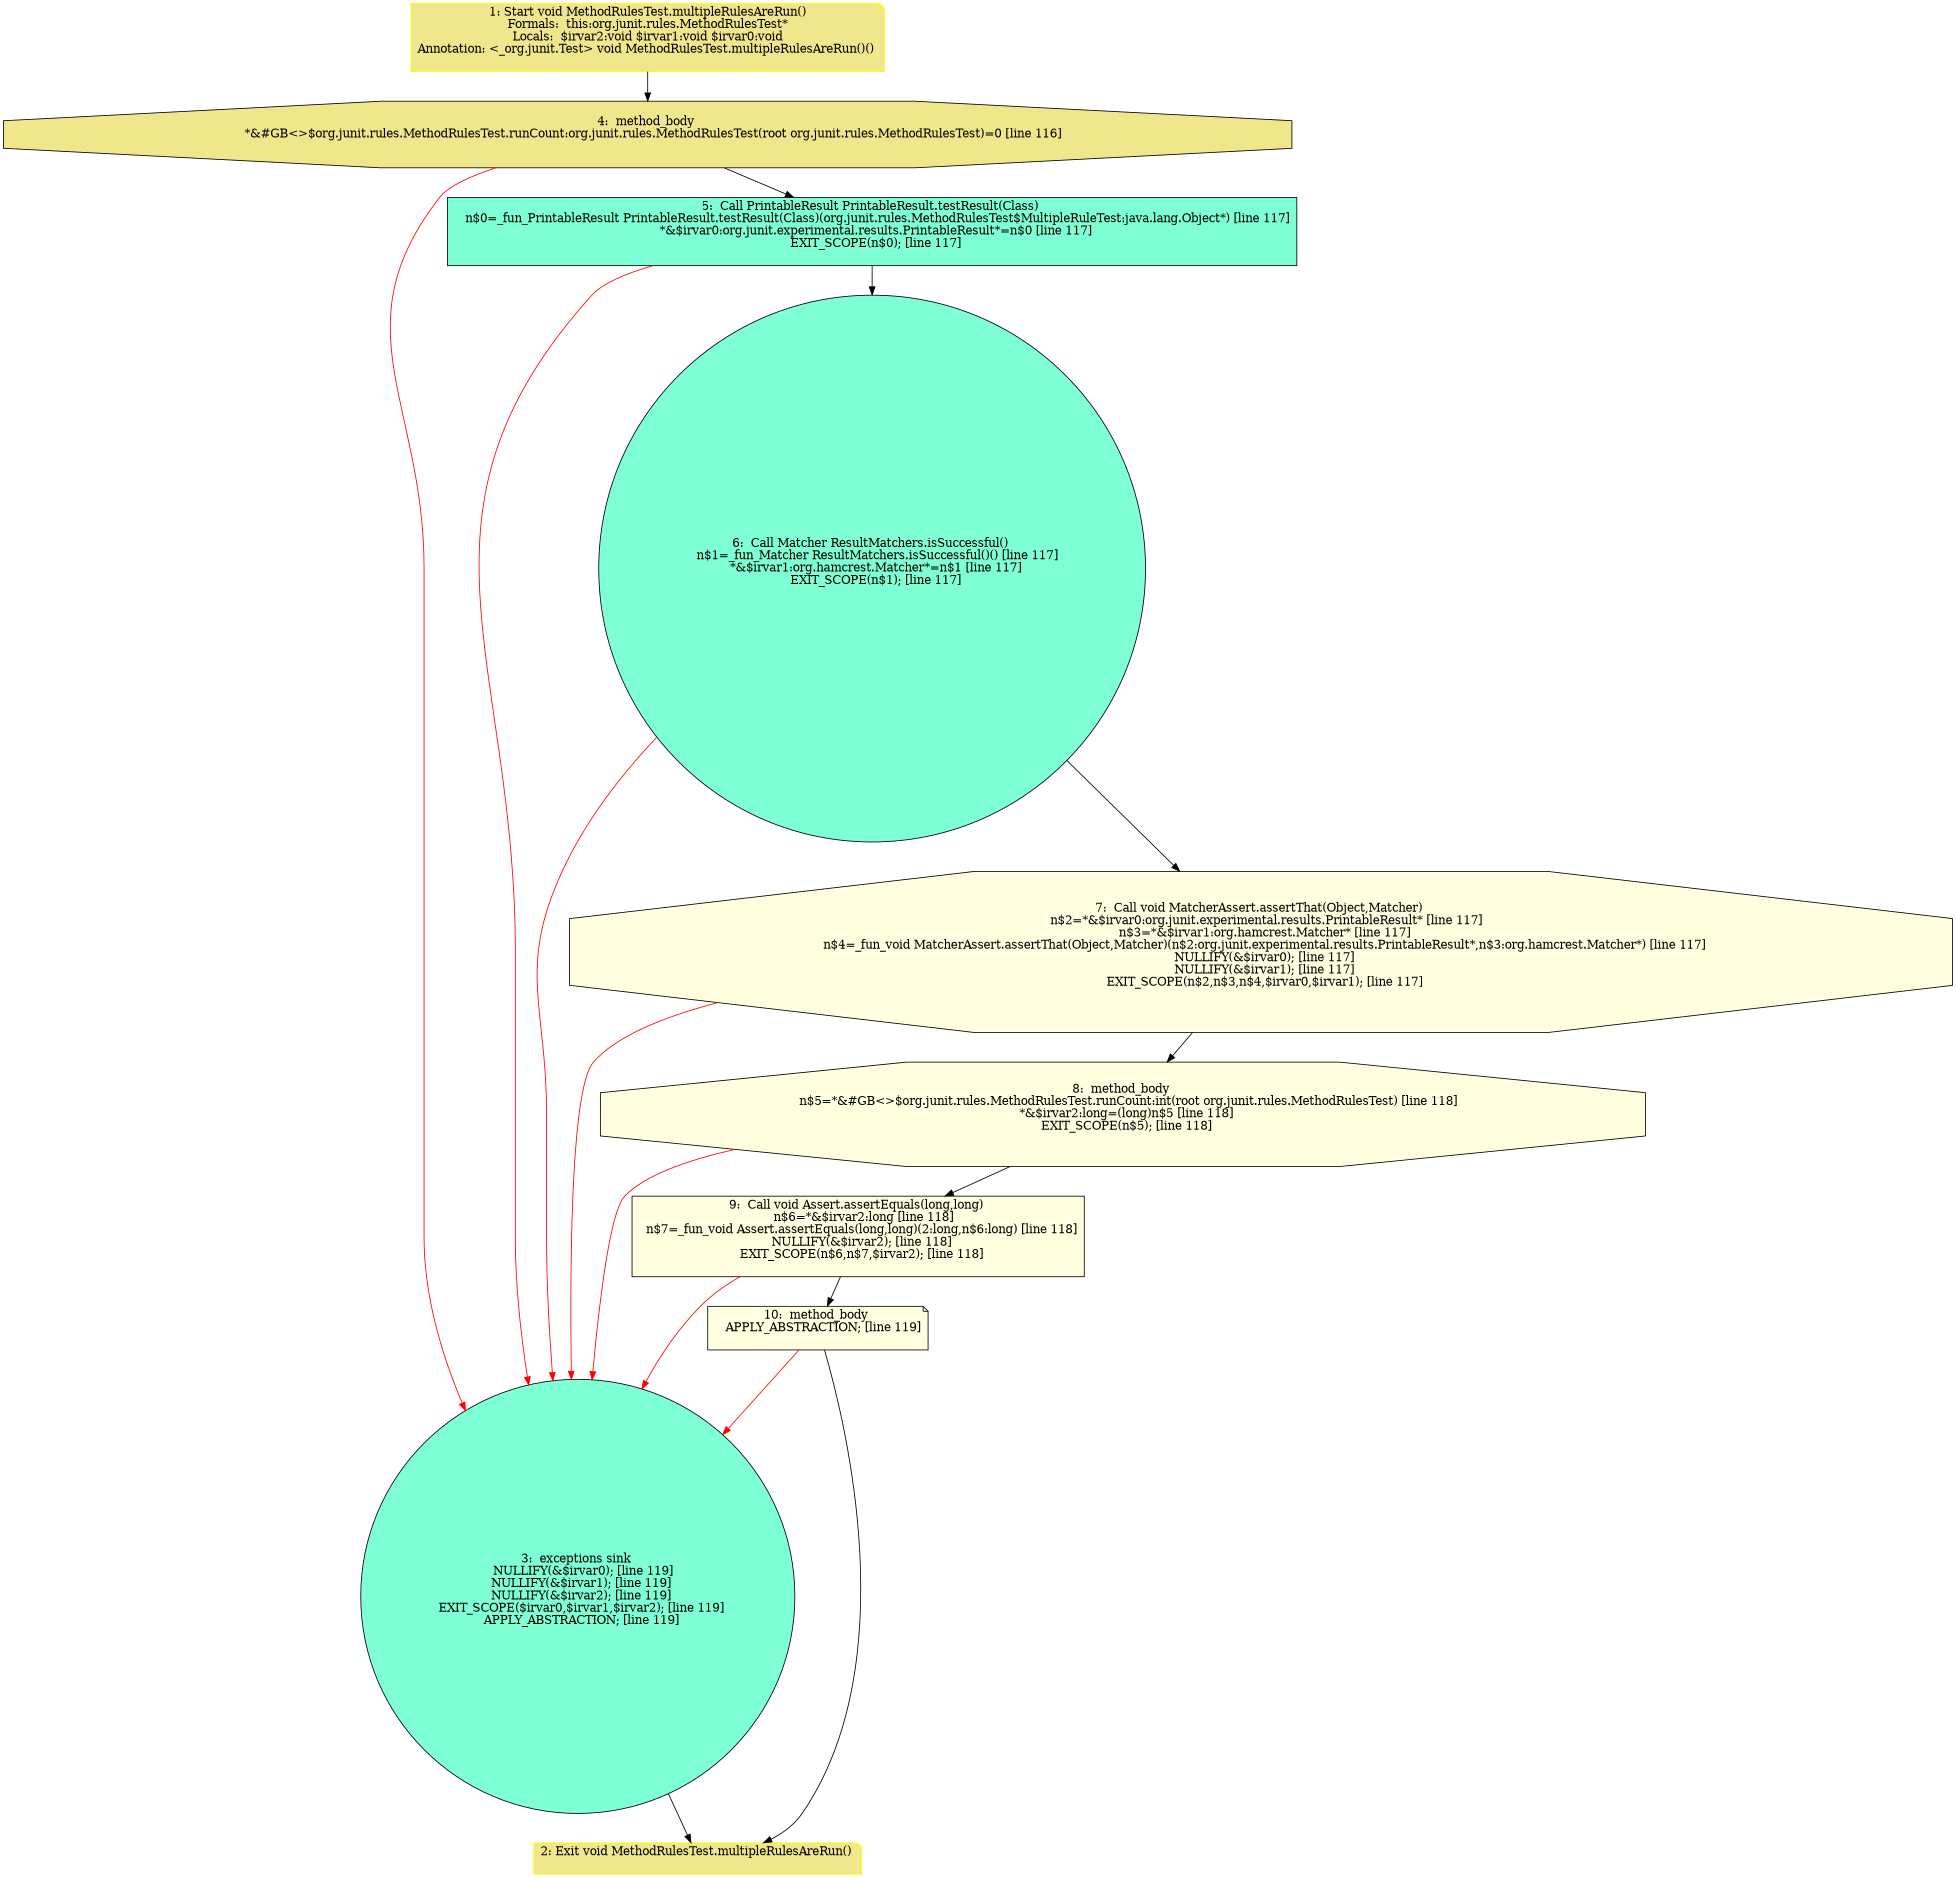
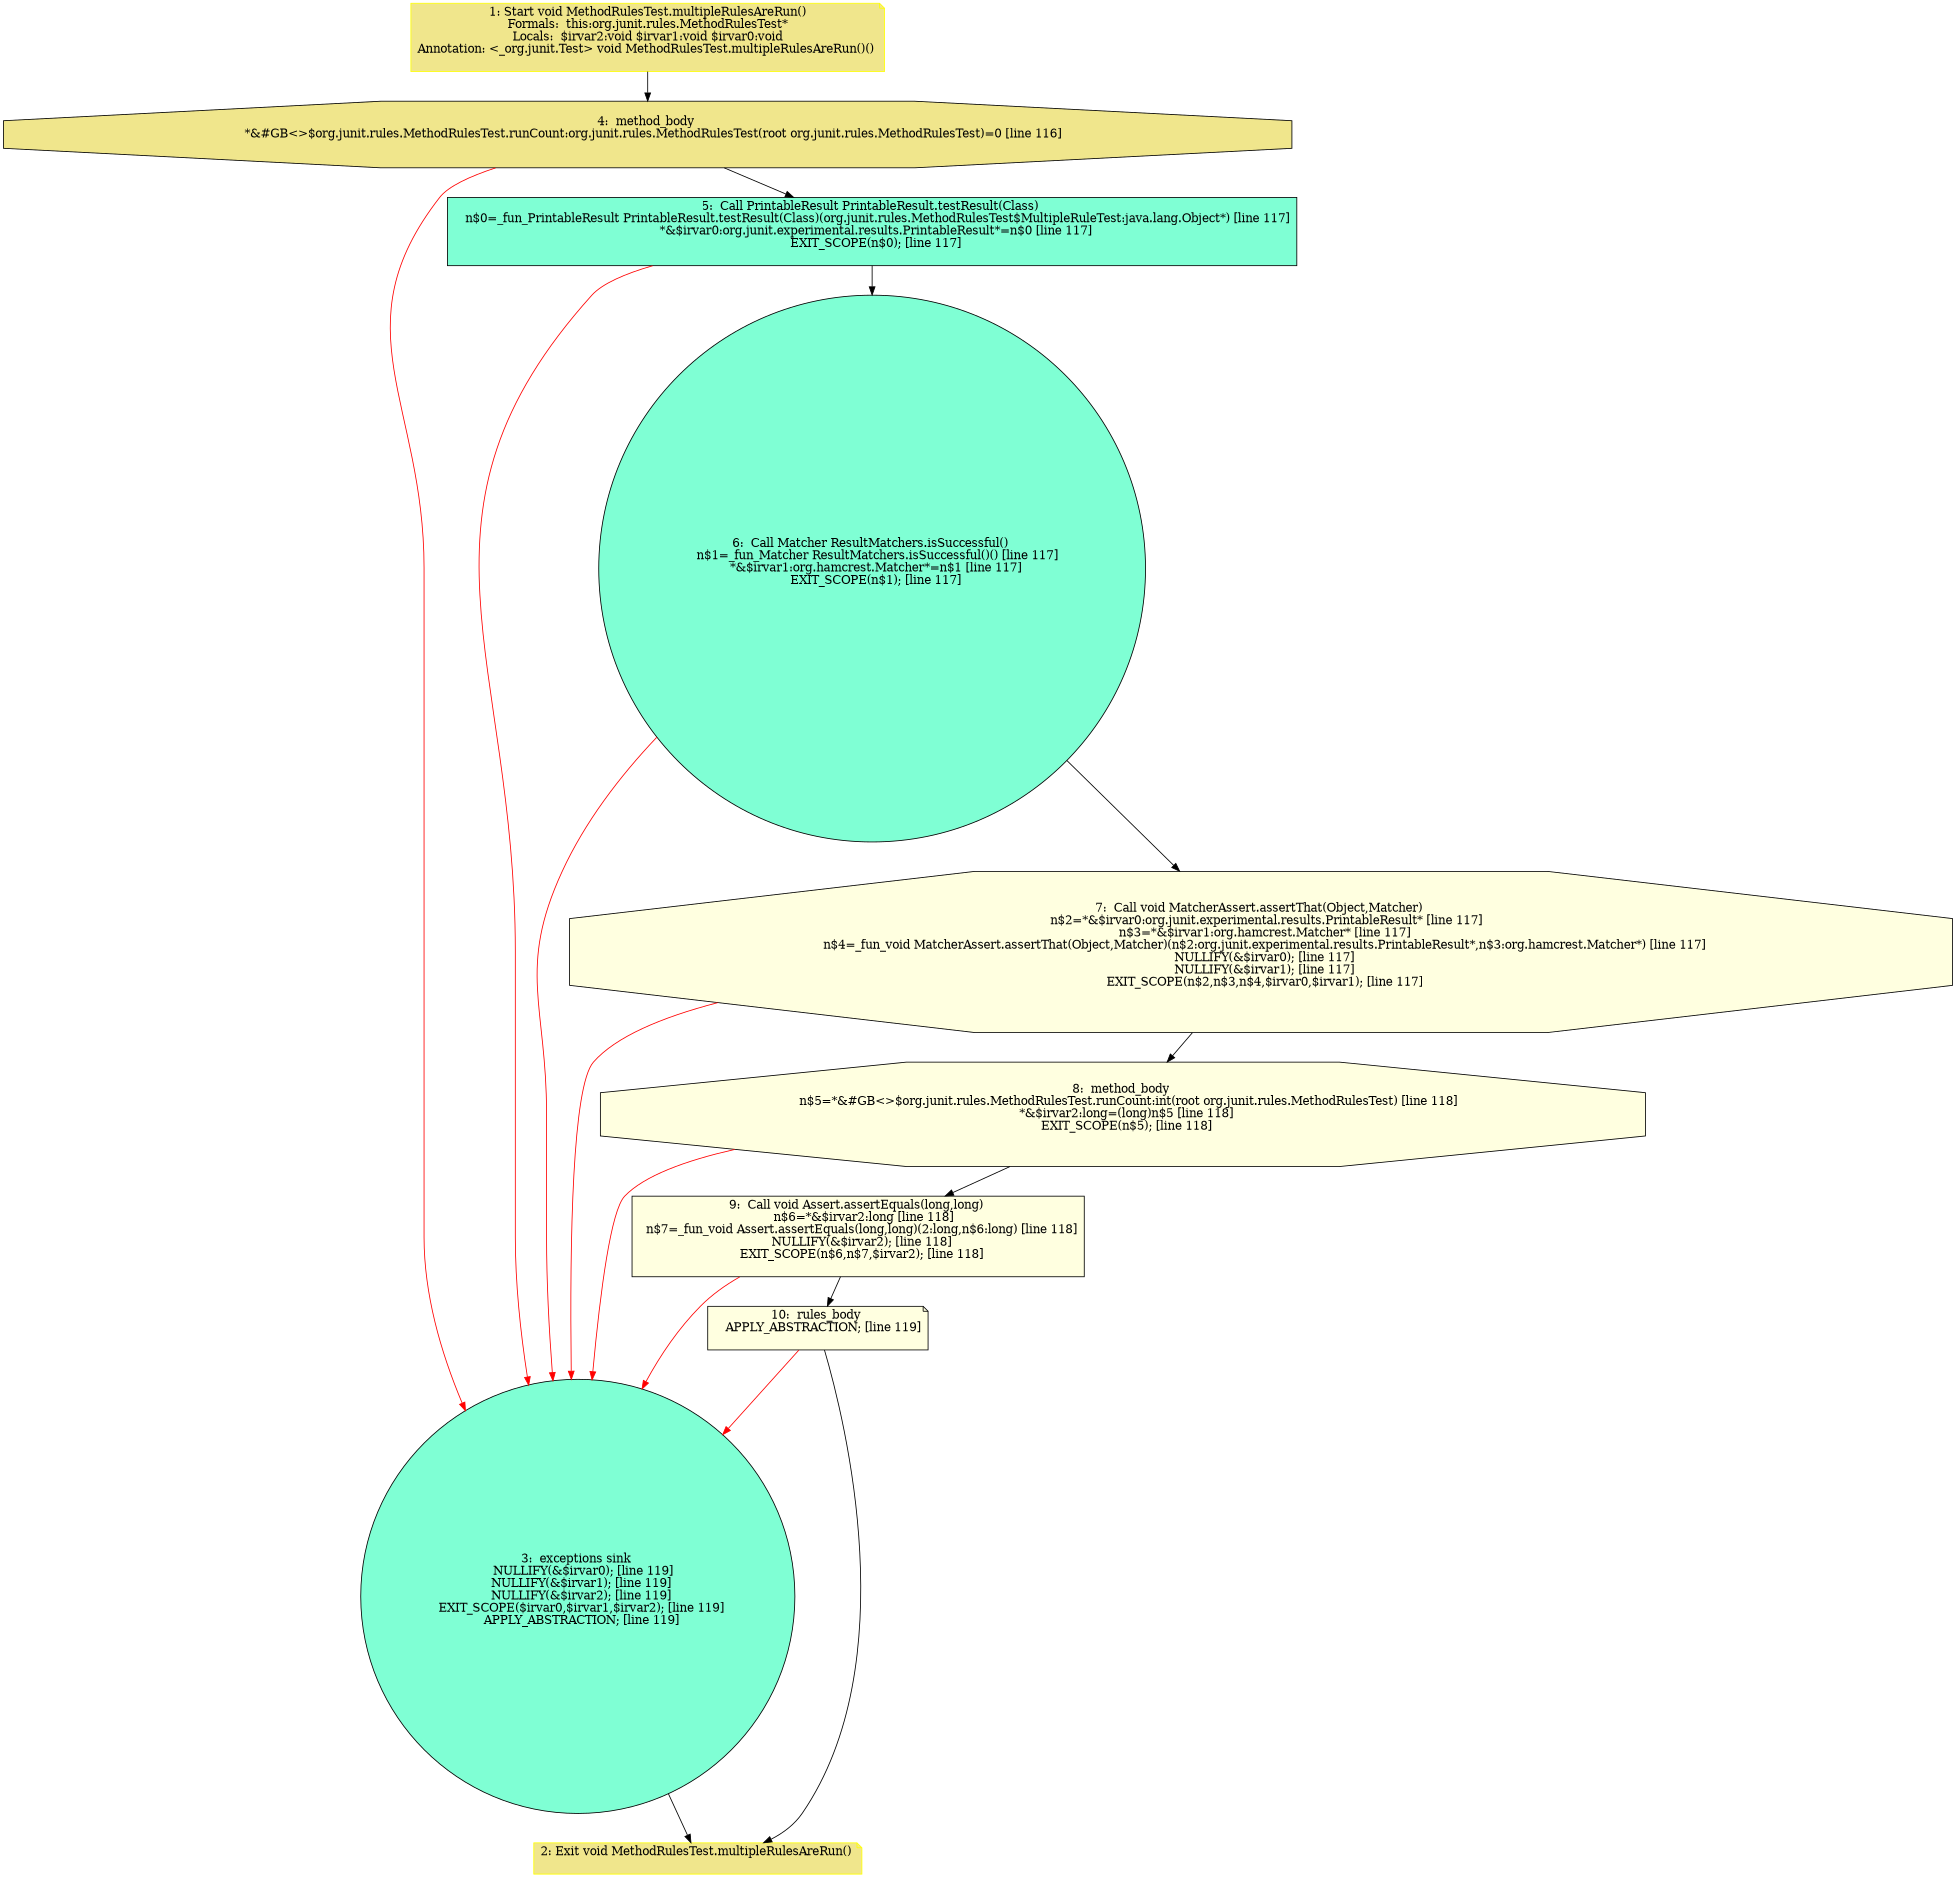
(818, 1328) -> (818, 1328)
